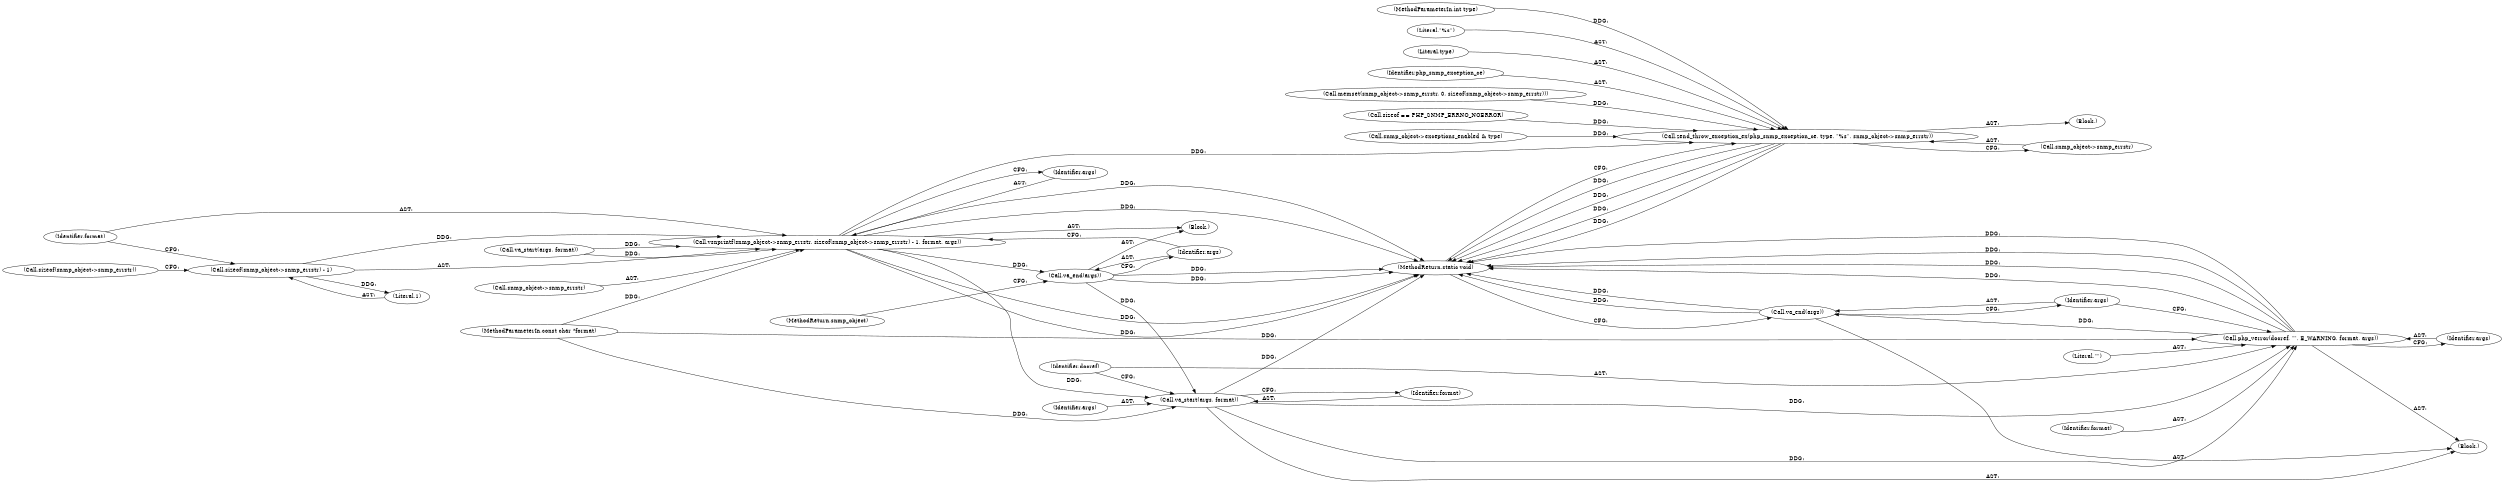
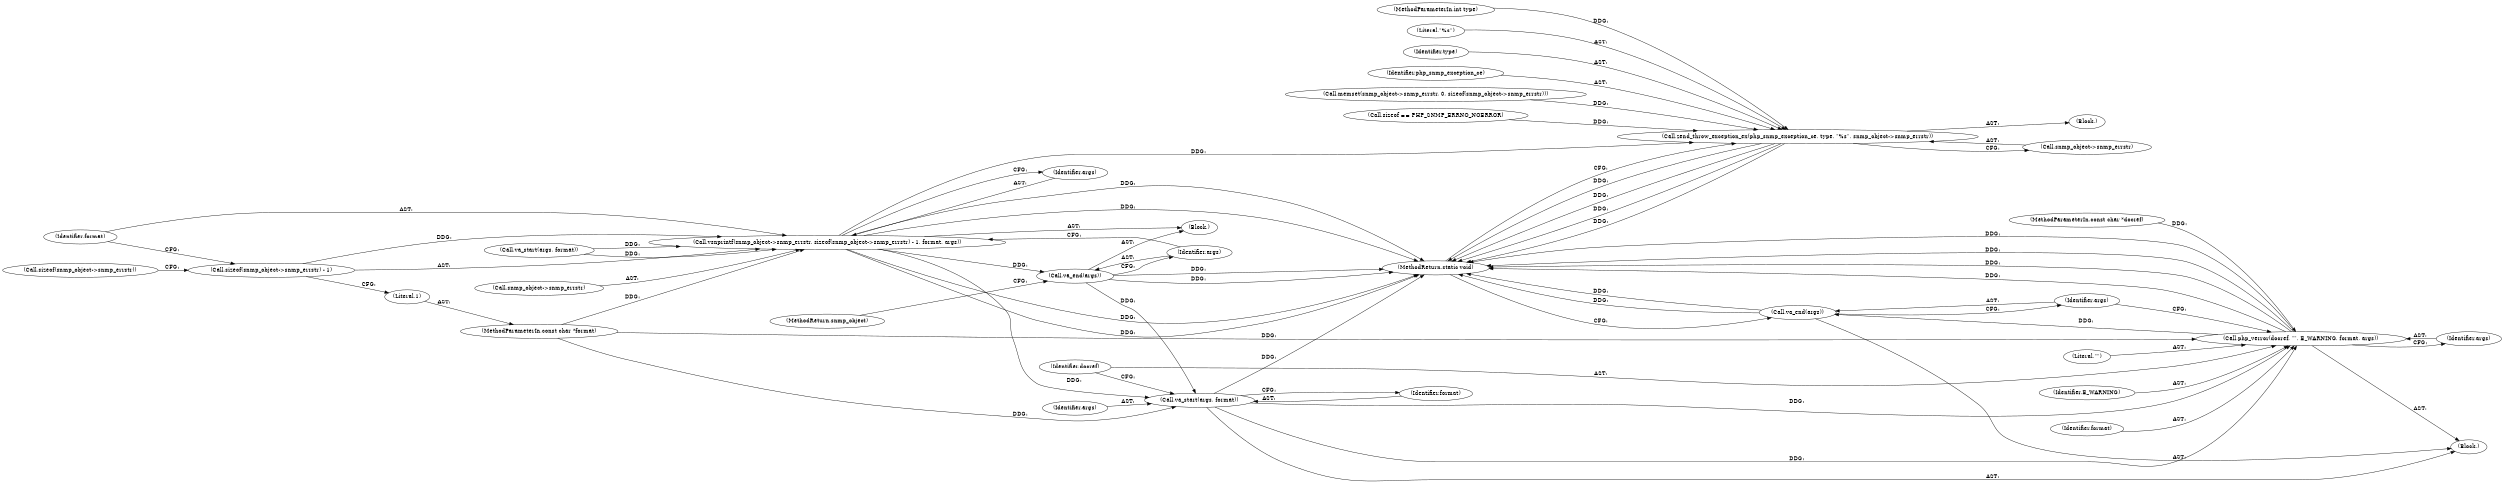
(1436, 52) -> (1436, 52)
(1436, 137) -> none
none -> (2087, 220)
(370, 285) -> (370, 285)
(338, 293) -> (467, 312)
none -> (2087, 393)
